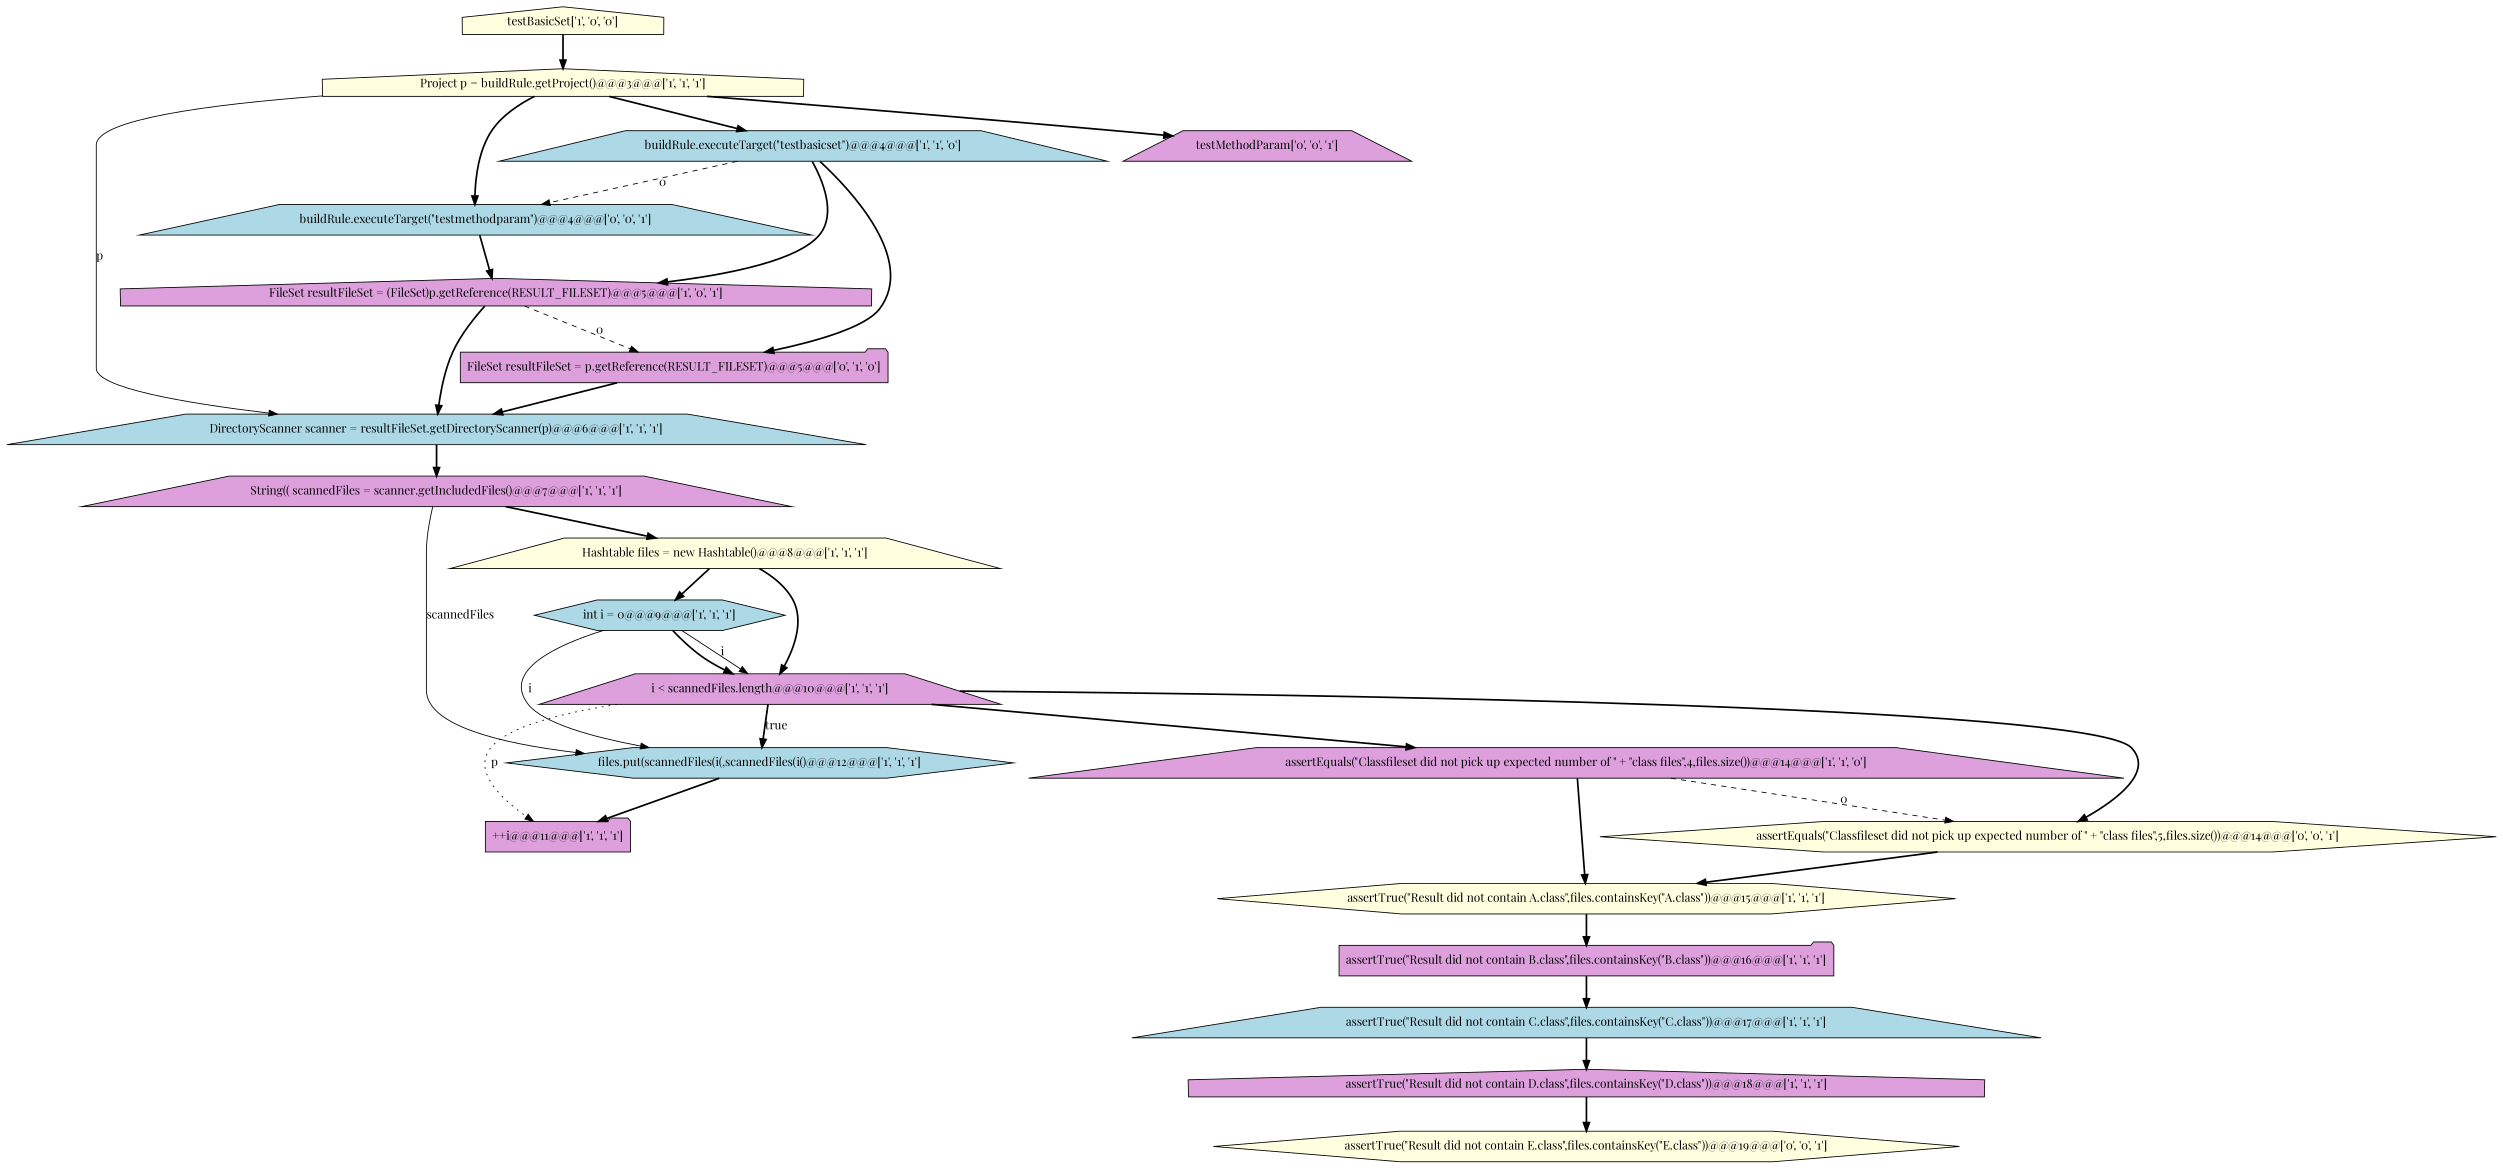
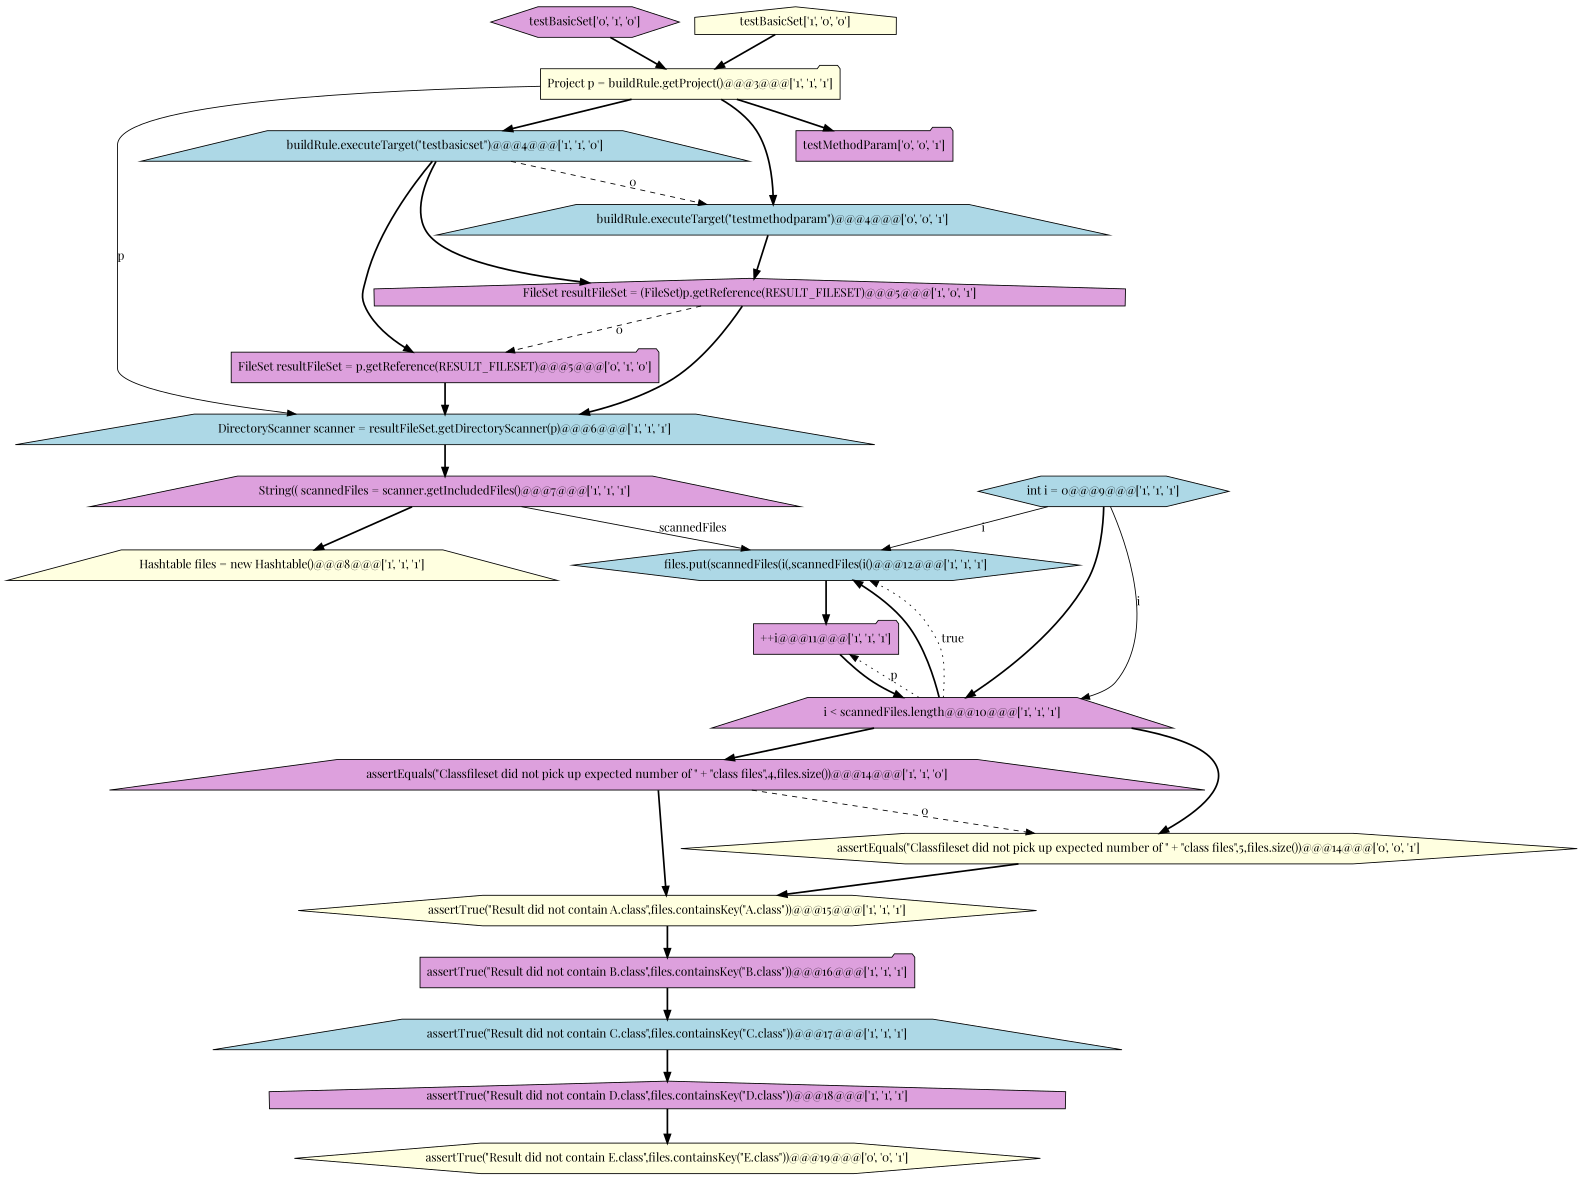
none -> (585, 22)
(563, 84) -> (690, 84)
(1267, 146) -> (874, 146)
(696, 581) -> none
(797, 611) -> (866, 677)
